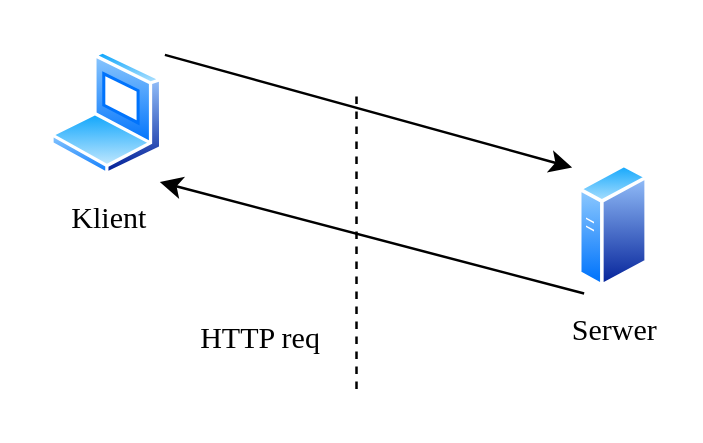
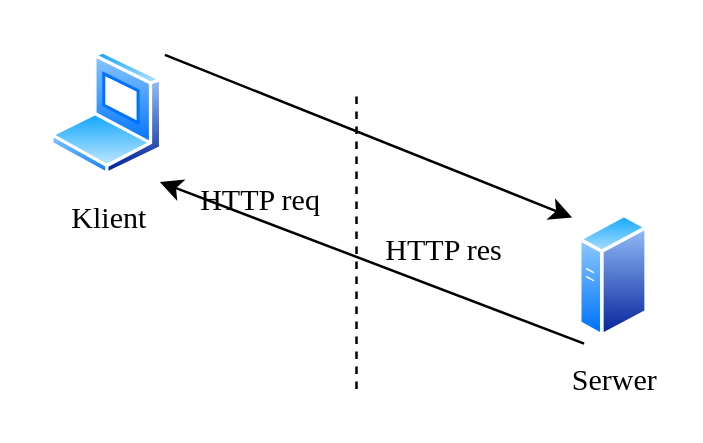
(614, 226) -> (614, 276)
none -> (469, 251)
(283, 339) -> (283, 201)
